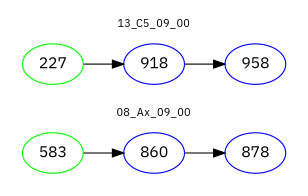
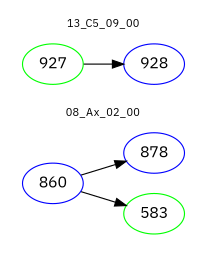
(53, 64) -> (53, 64)
(154, 64) -> (154, 64)
(255, 64) -> none
(154, 113) -> (104, 113)
(98, 153) -> (98, 197)
